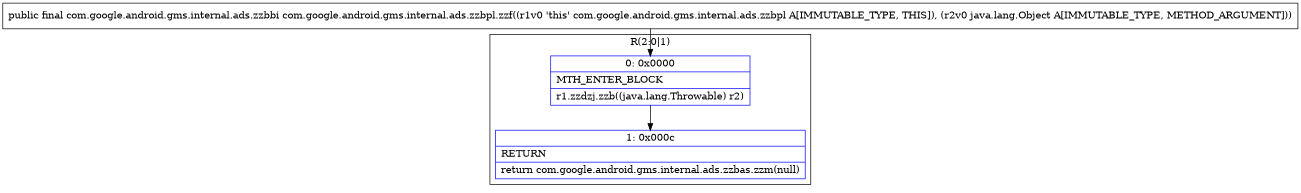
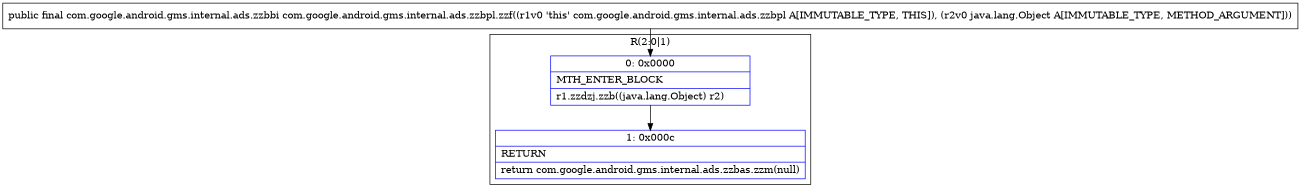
(650, 97) -> (640, 97)
